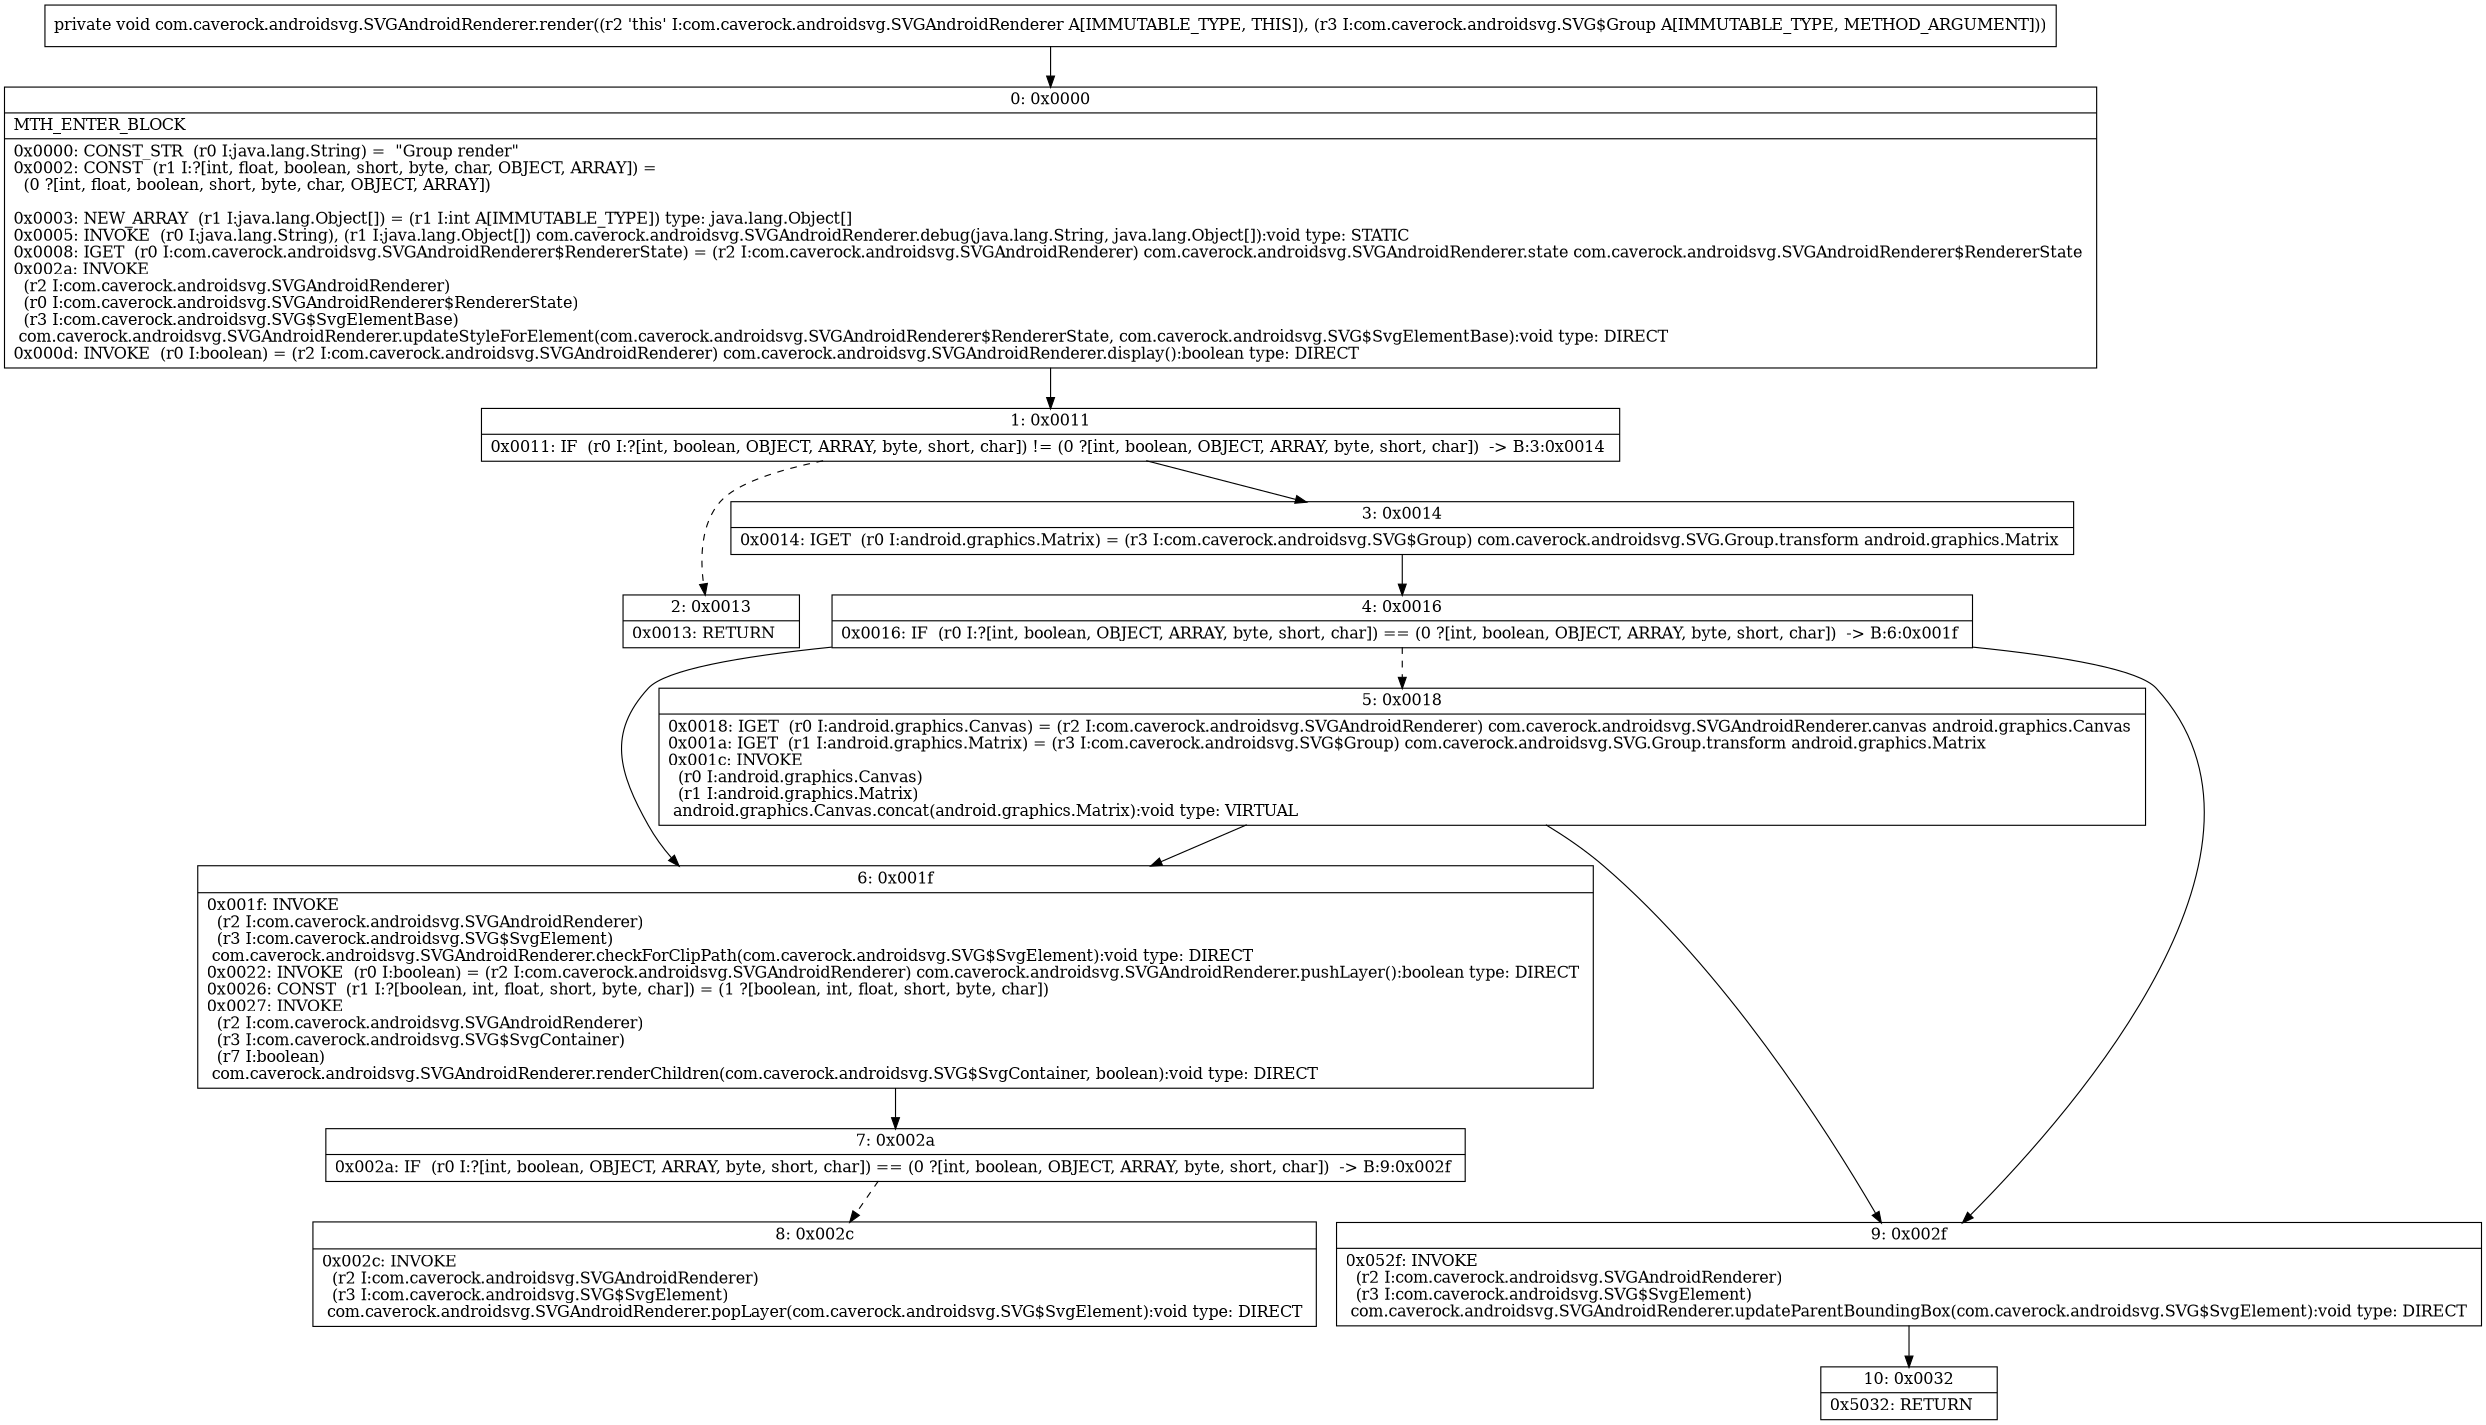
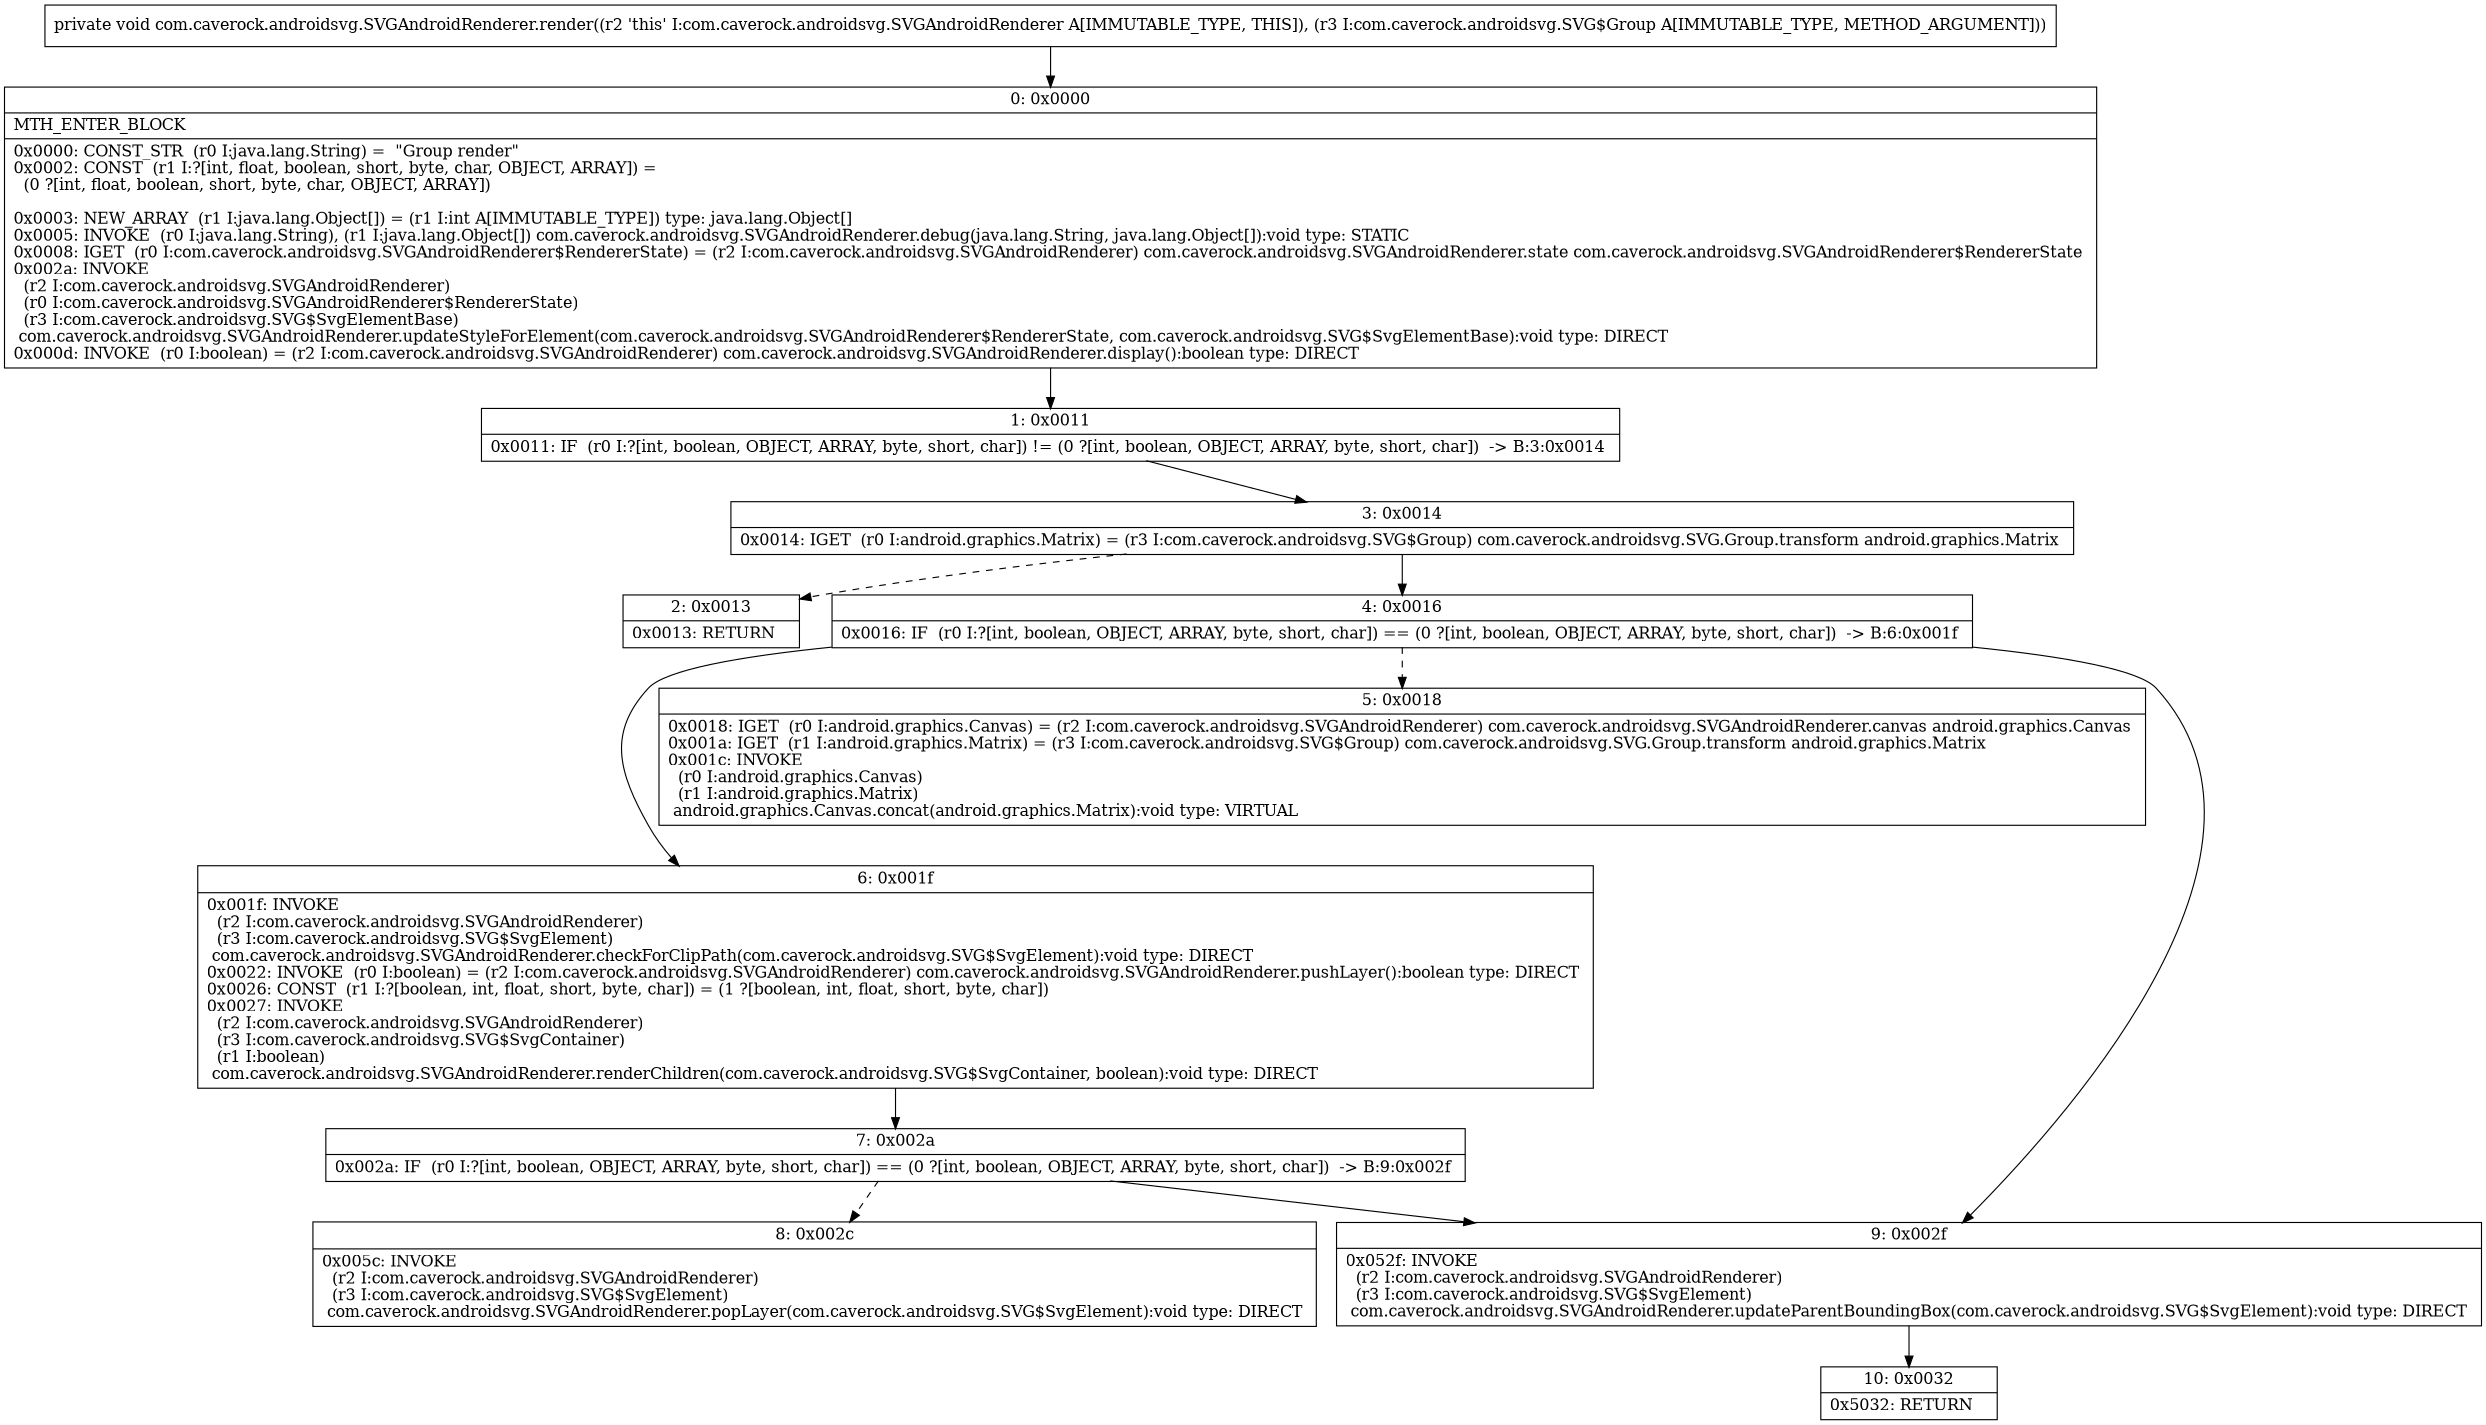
(730, 493) -> (968, 573)
(1204, 843) -> none
(1731, 1001) -> (1287, 1201)
(266, 1057) -> (266, 1057)
(395, 1262) -> (395, 1262)
